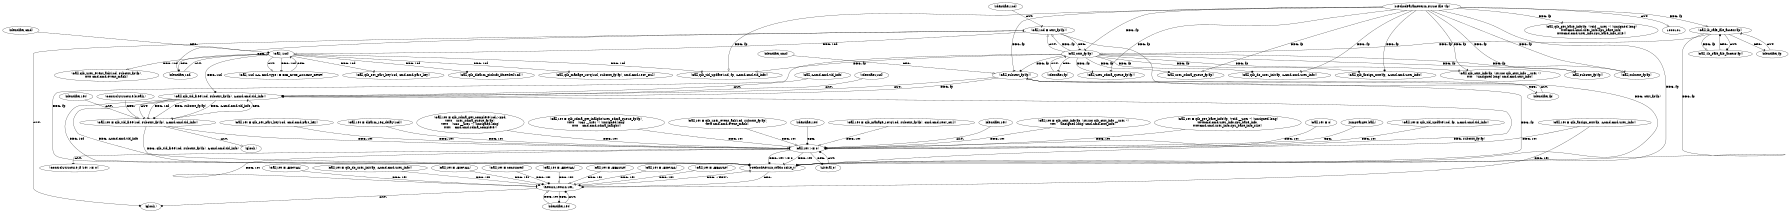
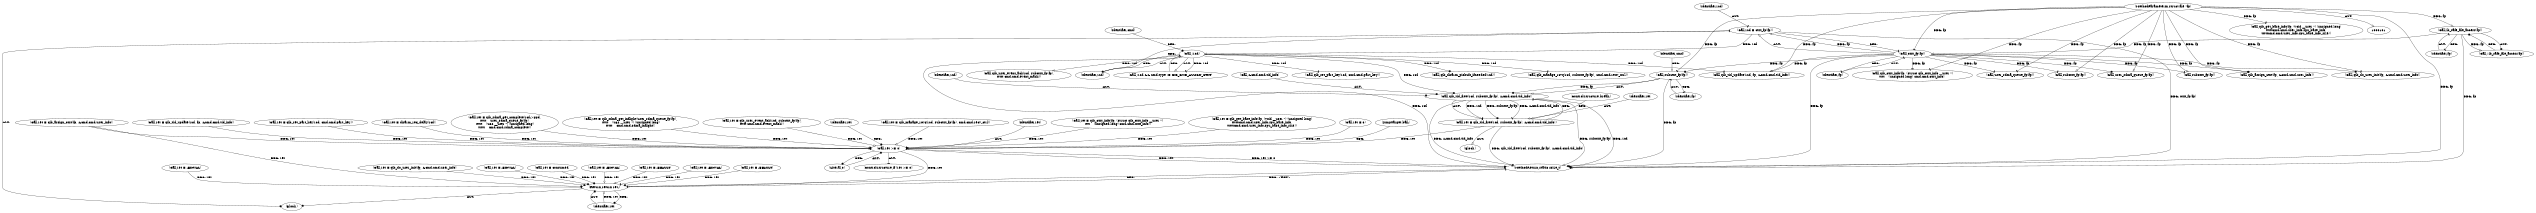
none -> (1094, 109)
